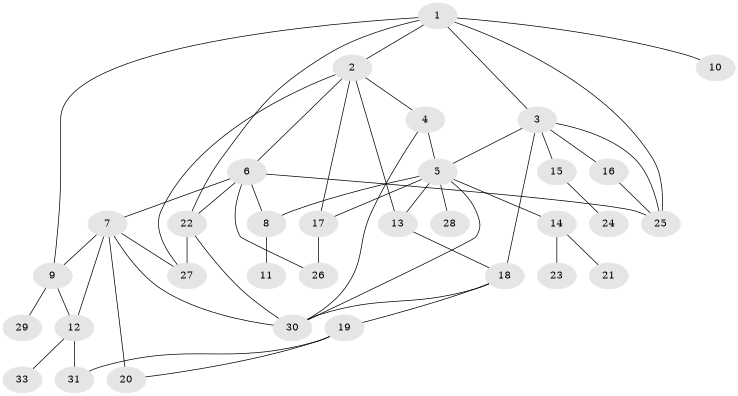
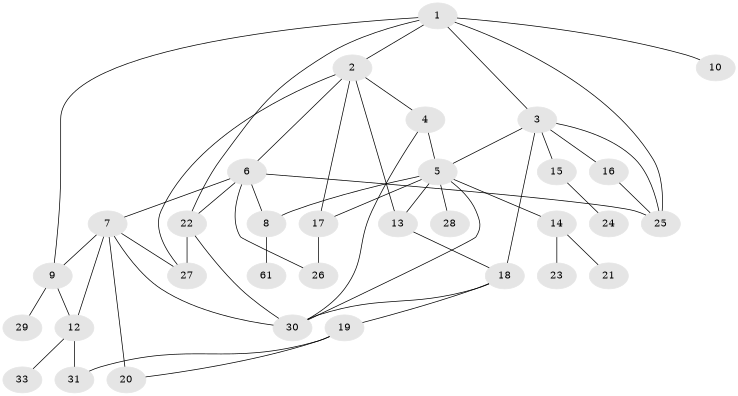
(266, 276) -> (266, 276)
